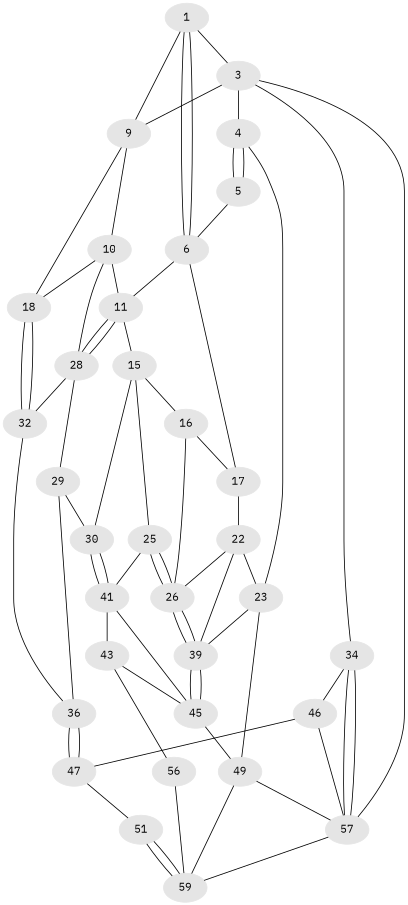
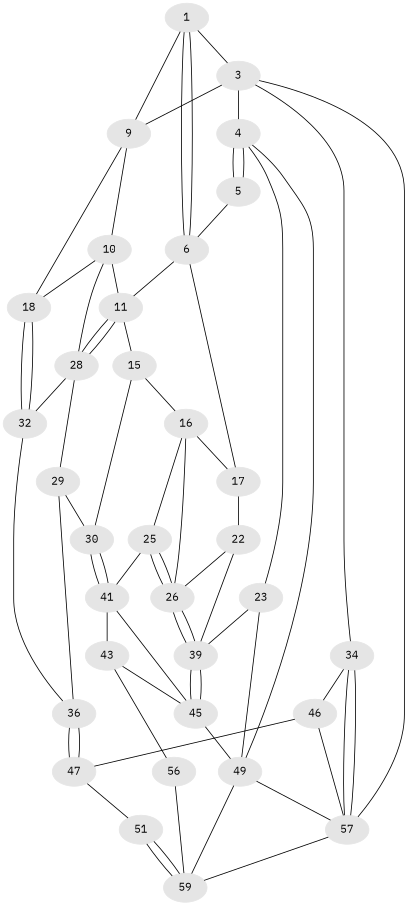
none -> (313, 446)
(142, 453) -> (168, 482)
(250, 569) -> none
